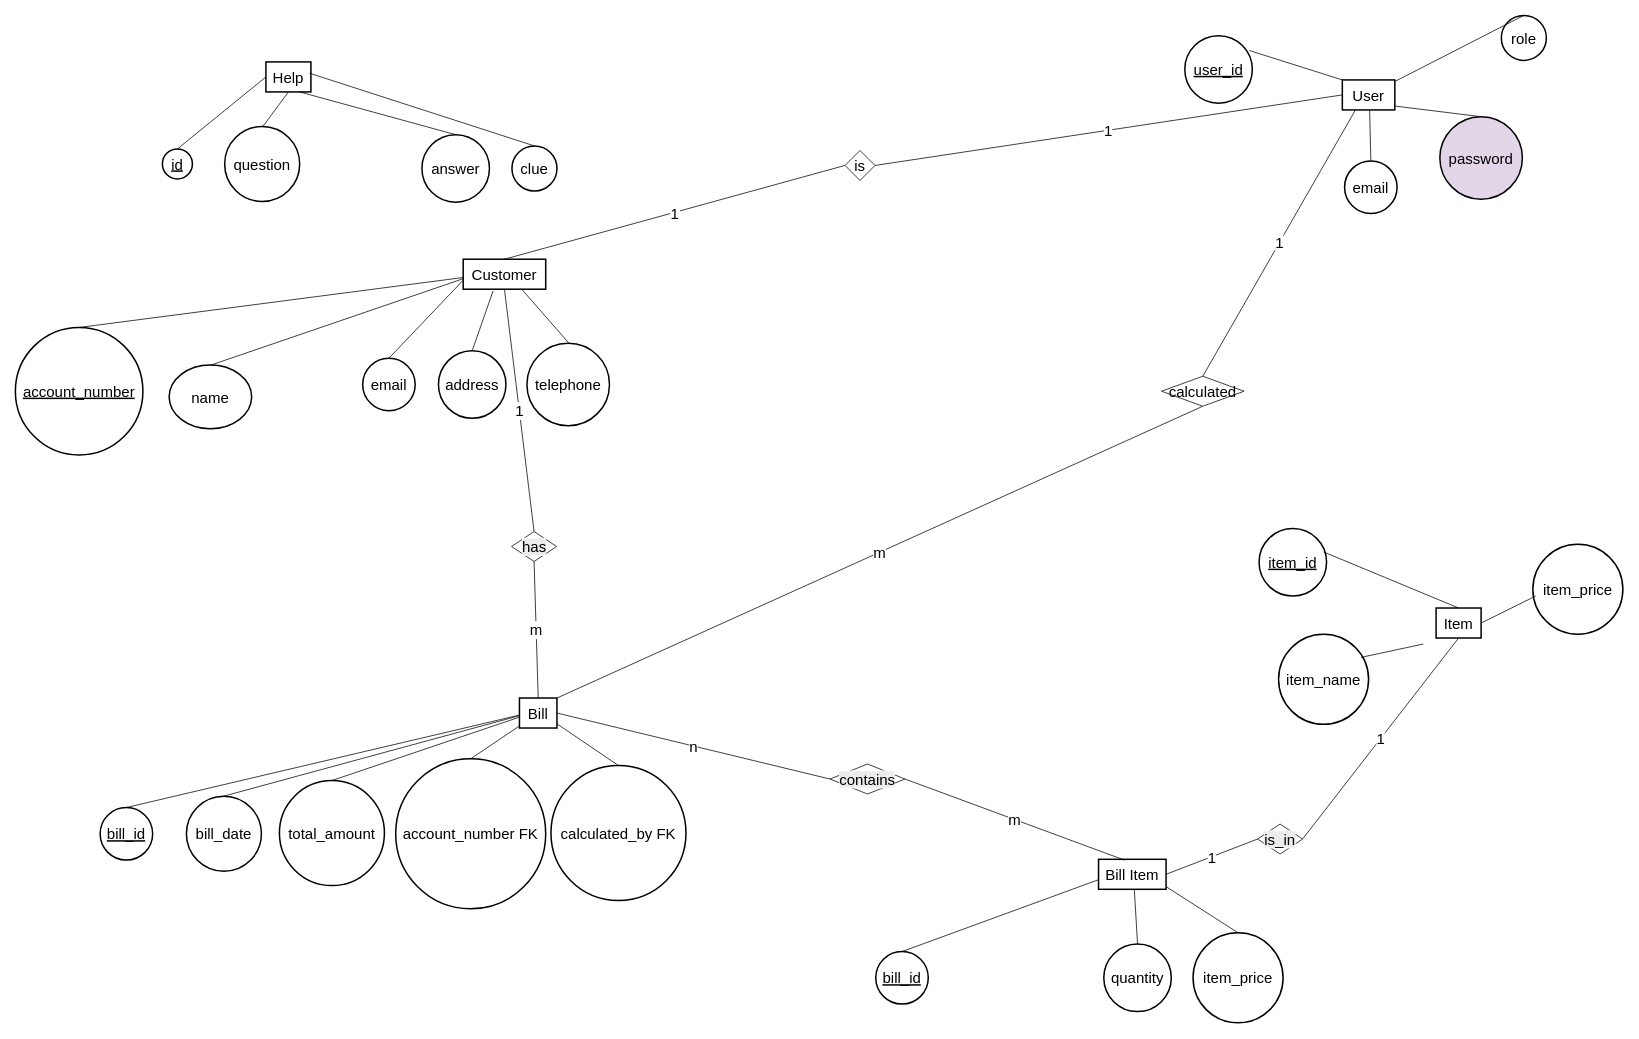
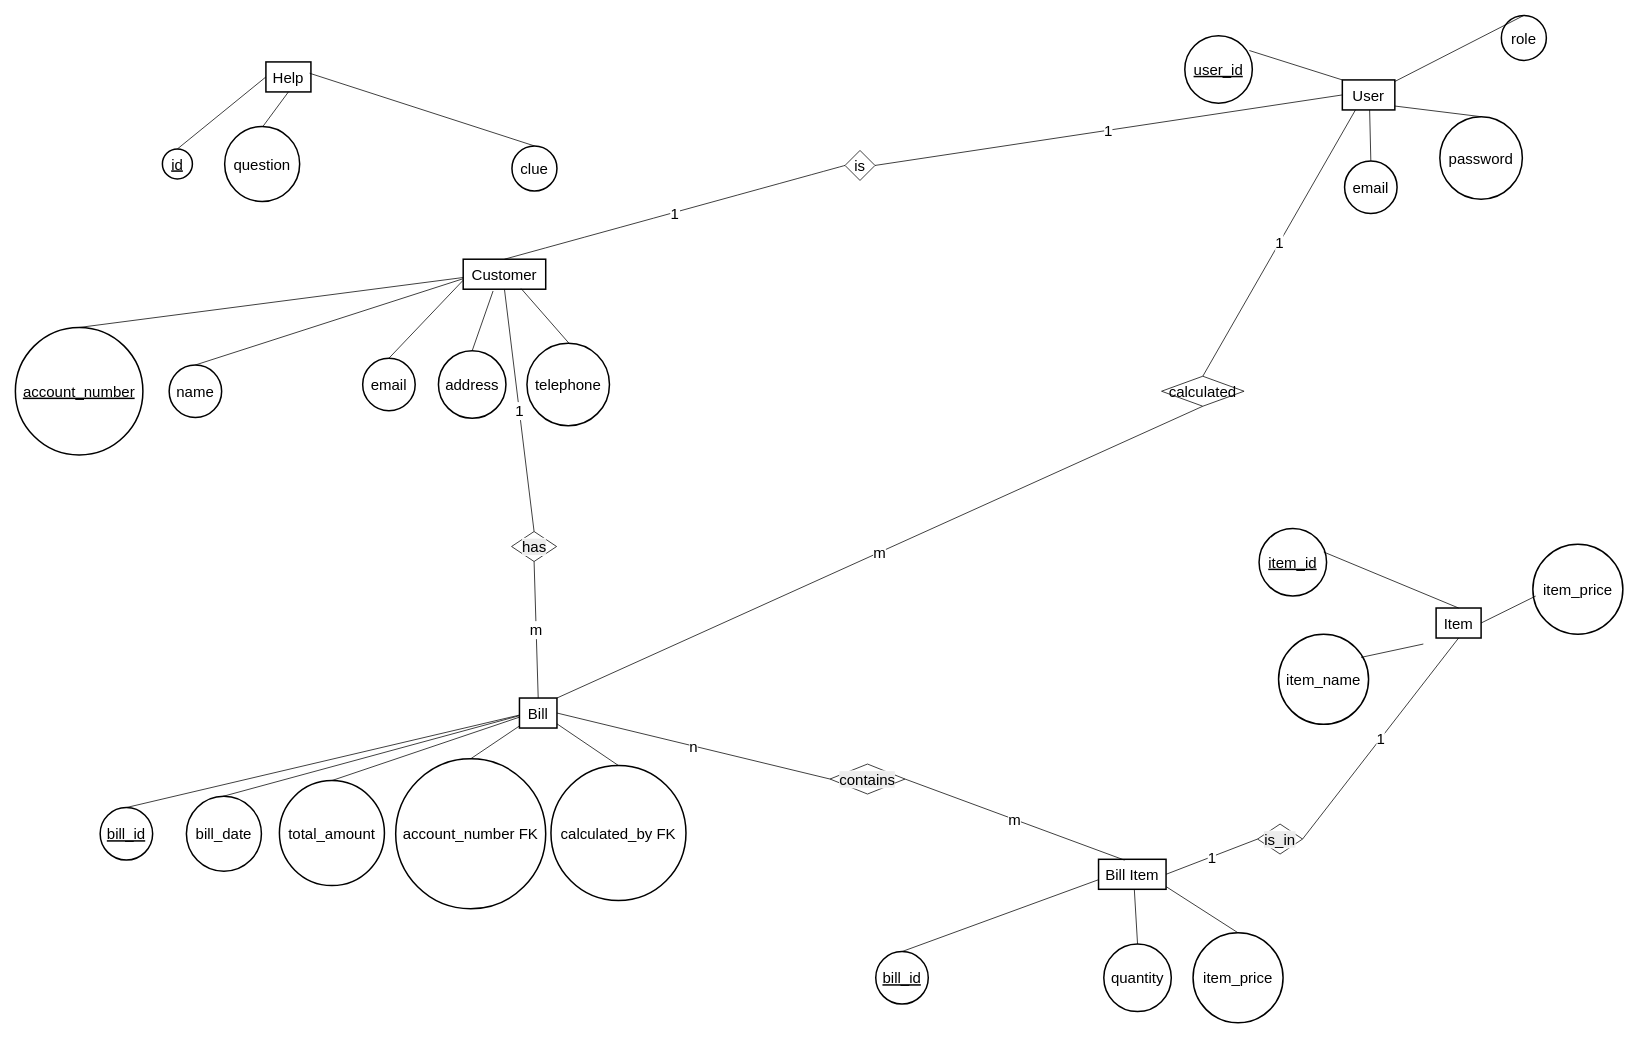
(378, 113) -> none
(1481, 158) -> (1481, 158)
(456, 168) -> none
(210, 397) -> (195, 391)
